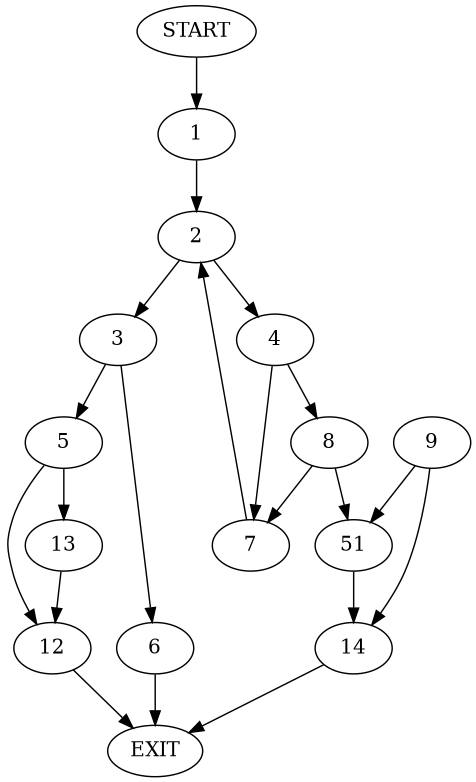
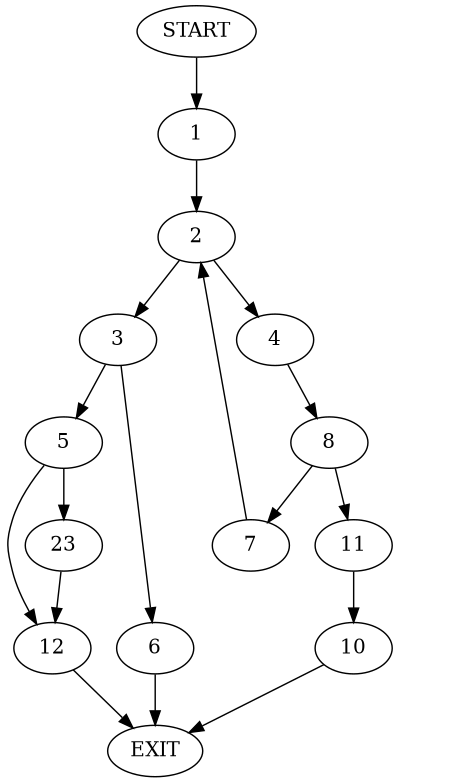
(264, 435) -> none
(432, 443) -> none
(64, 545) -> (64, 545)
(354, 545) -> (354, 545)
(354, 648) -> (354, 648)
